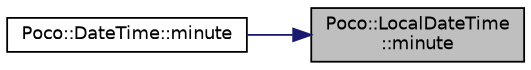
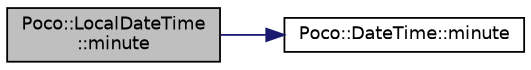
(270, 35) -> (243, 35)
